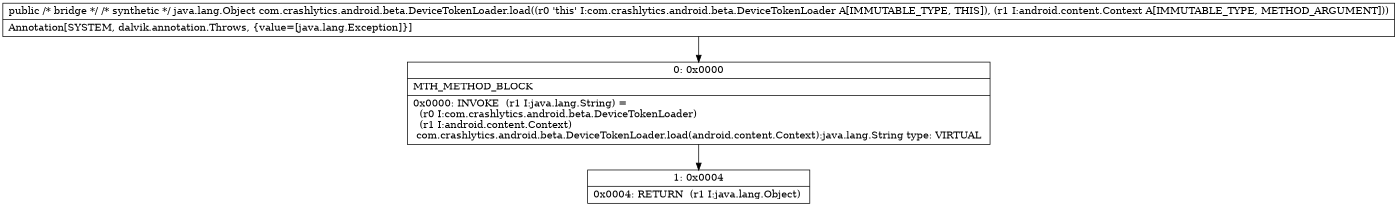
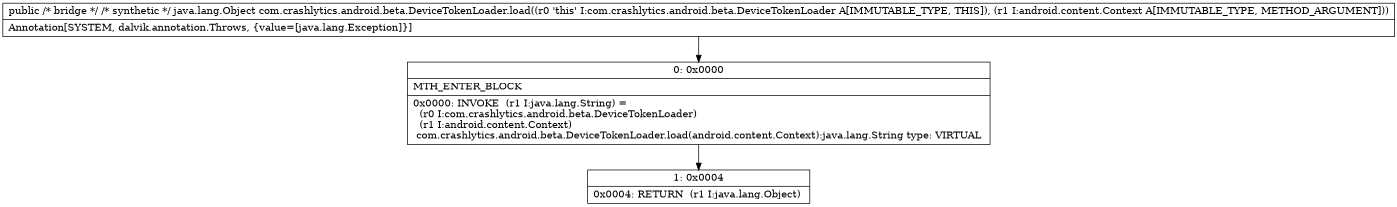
(473, 87) -> (468, 87)
